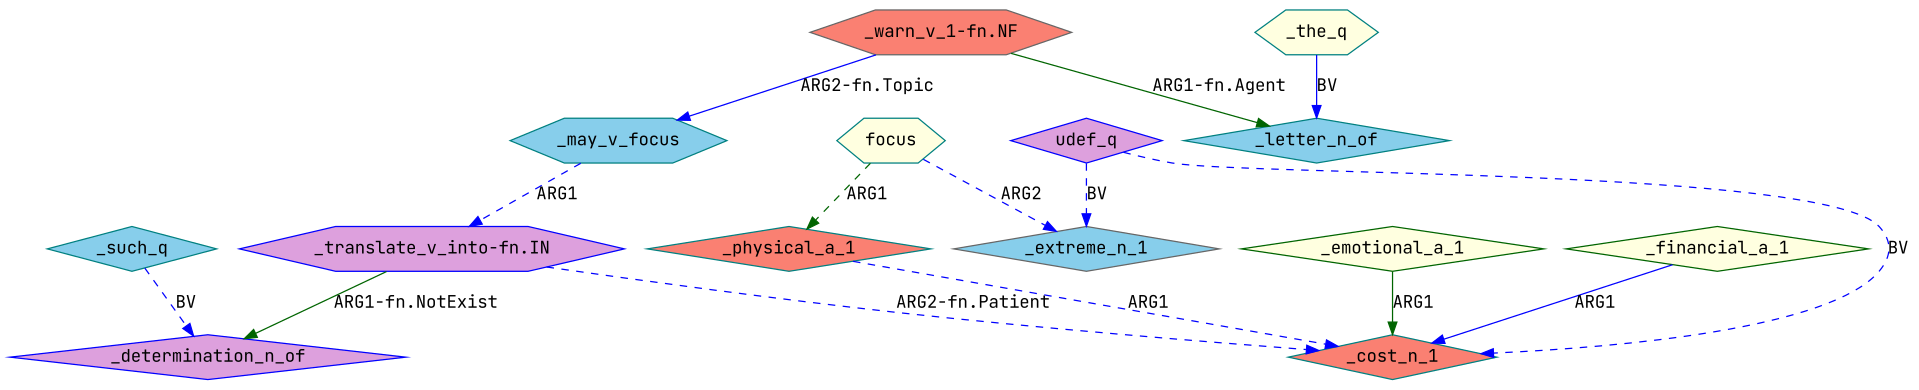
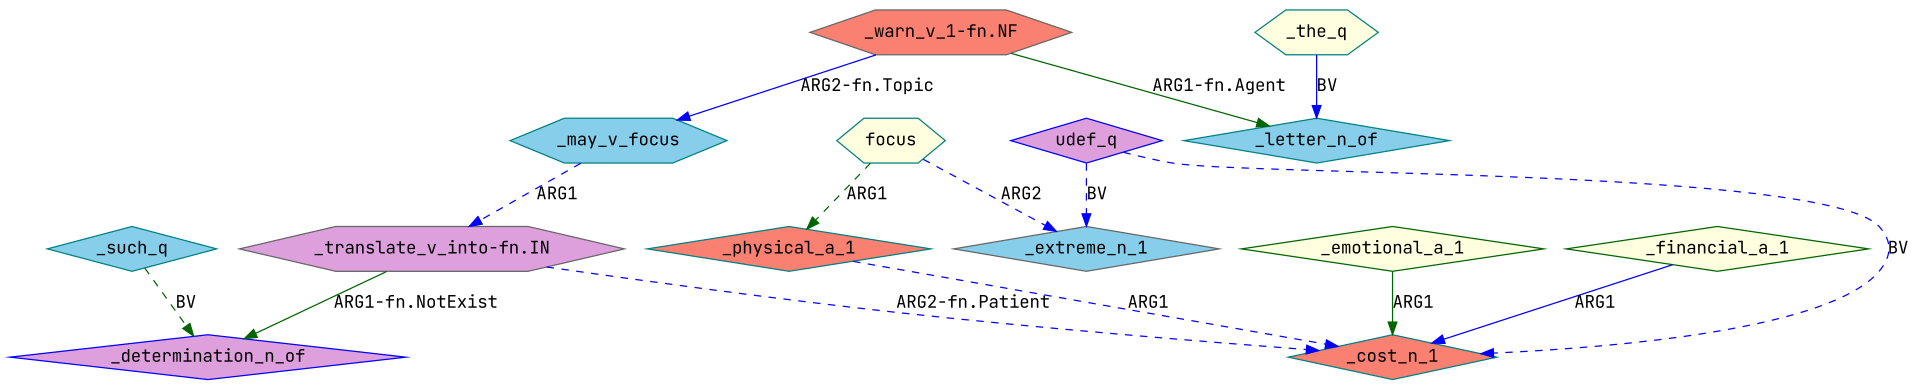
(432, 249) -> (432, 249)
(165, 297) -> (165, 297)
